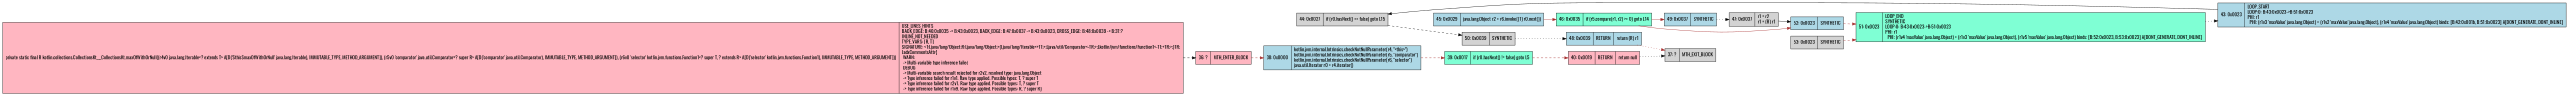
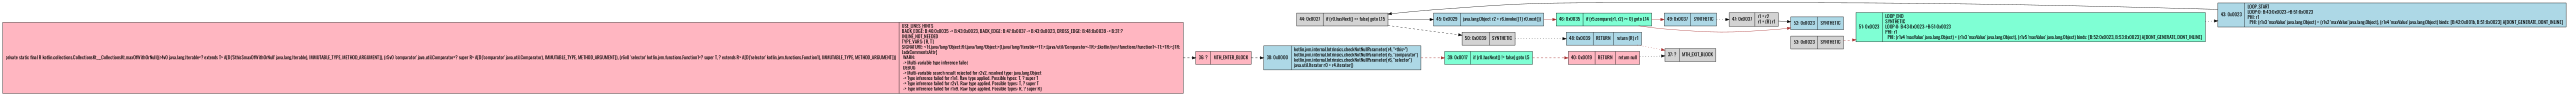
none -> (1409, 20)
(1848, 24) -> none
(1256, 58) -> (1256, 58)
